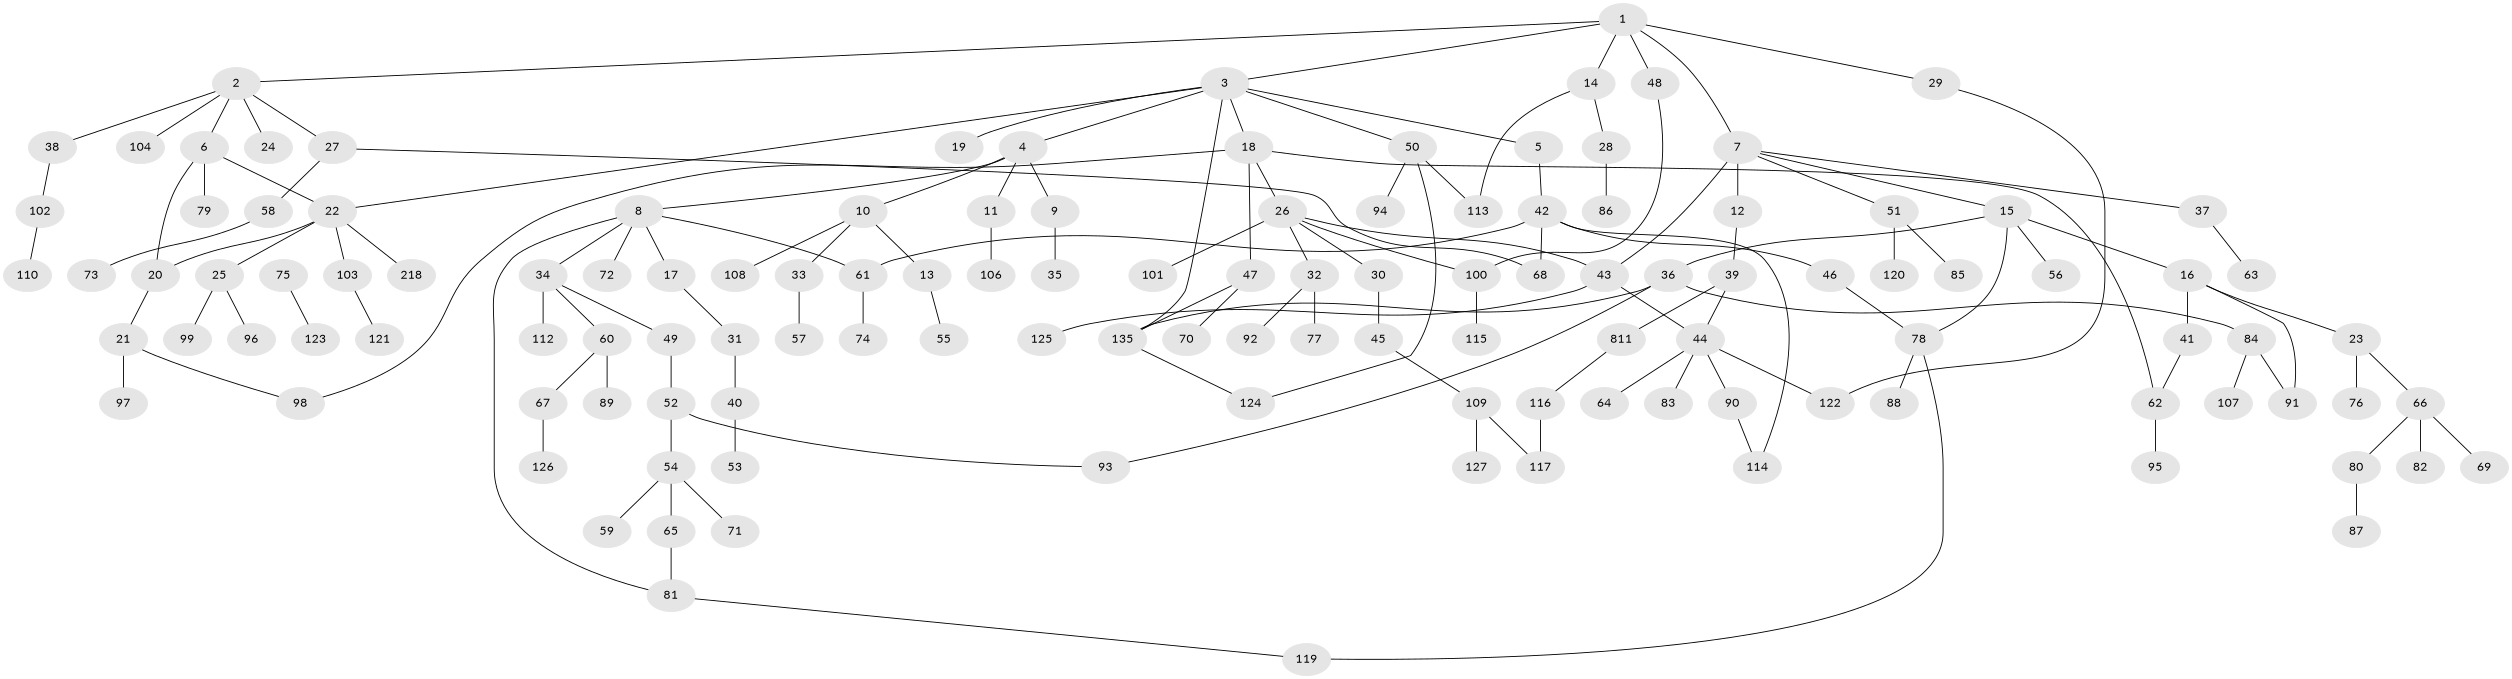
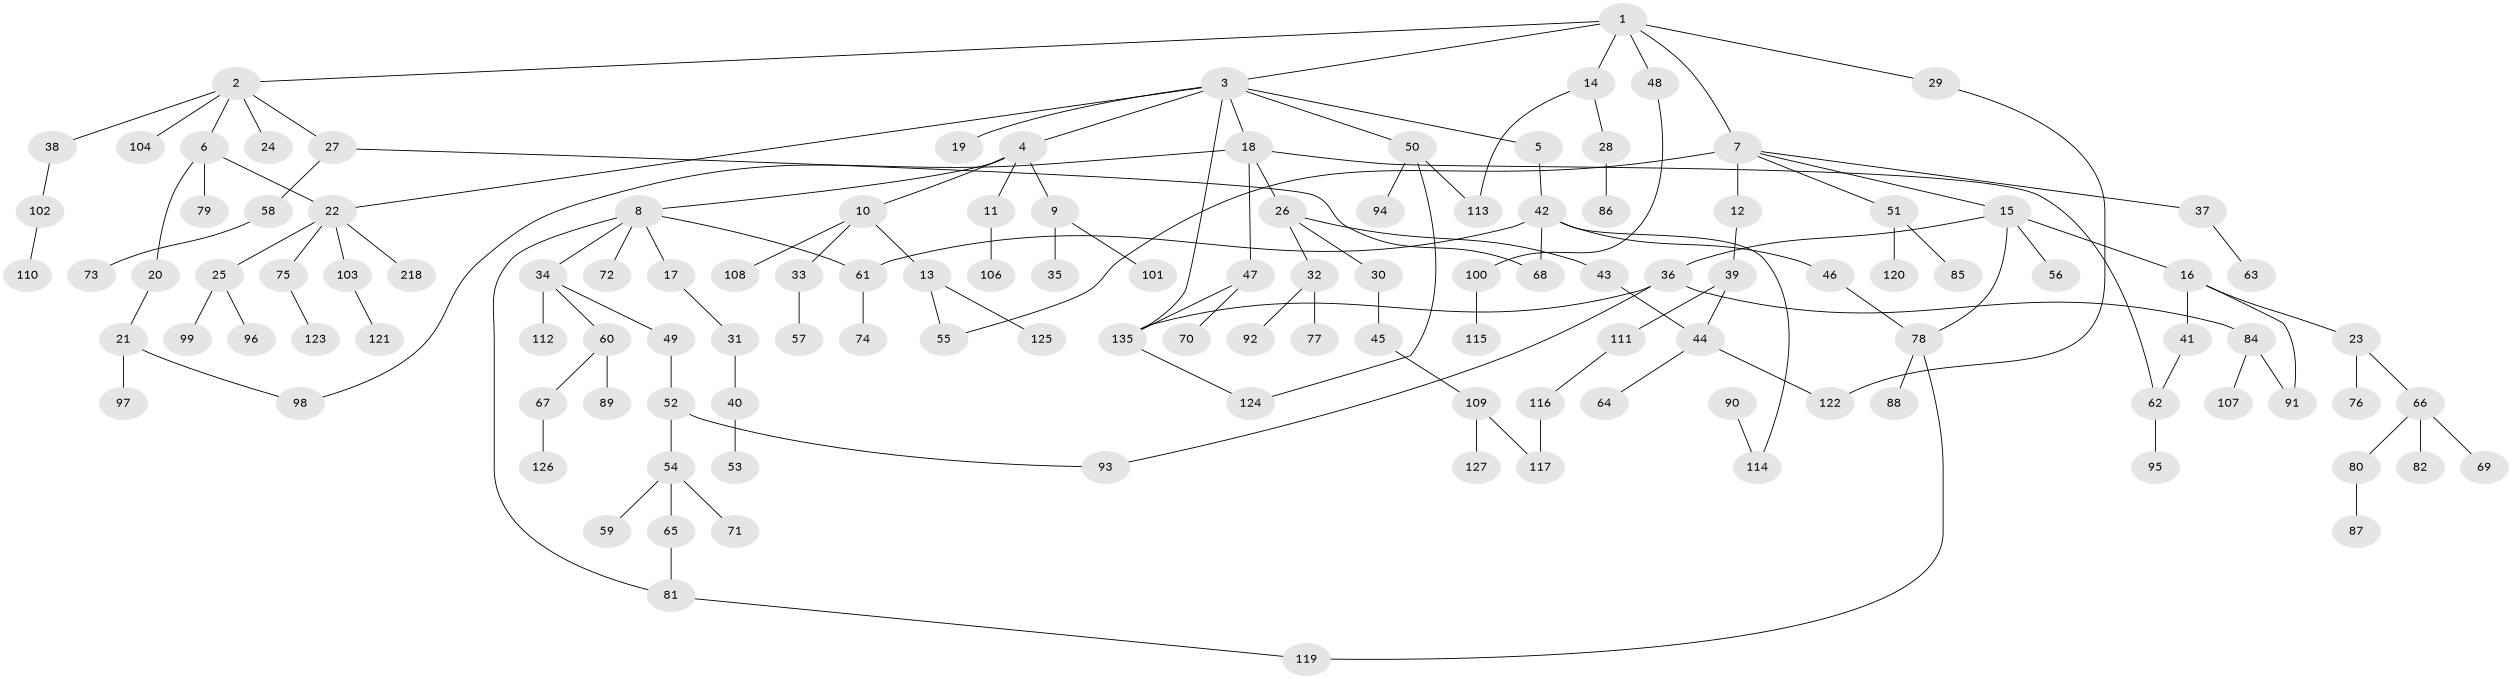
(1678, 217) -> (1321, 176)
(1227, 239) -> (1104, 244)
(1366, 243) -> none
(244, 244) -> (308, 244)
(1325, 313) -> (984, 308)
(1621, 340) -> (1621, 340)
(1716, 372) -> none
(1668, 404) -> none
